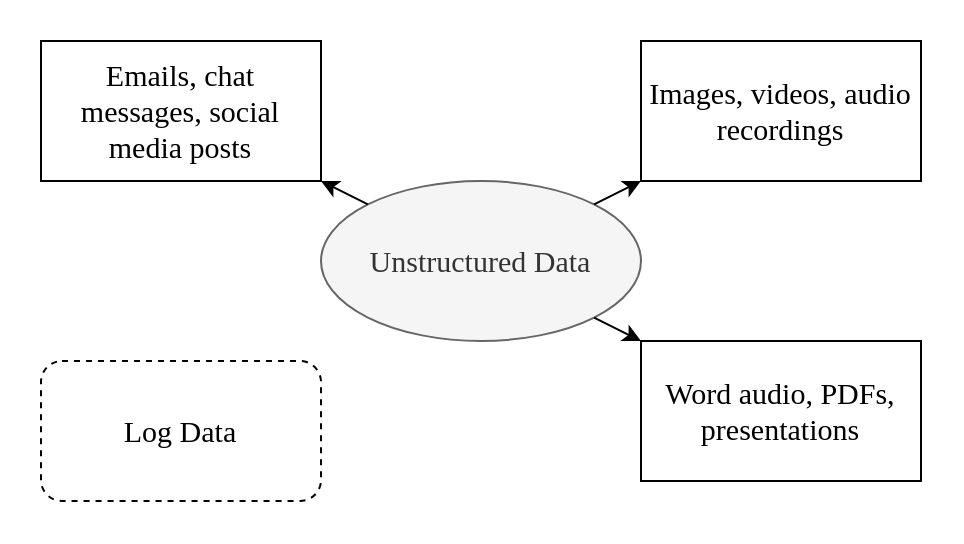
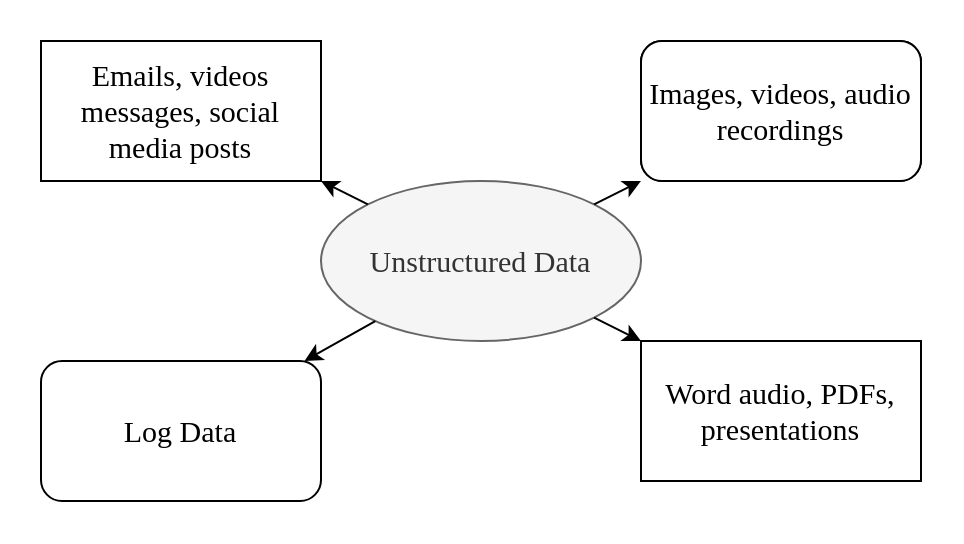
(181, 111) -> (181, 111)
(781, 111) -> (781, 111)
none -> (345, 338)
(181, 431) -> (181, 431)
